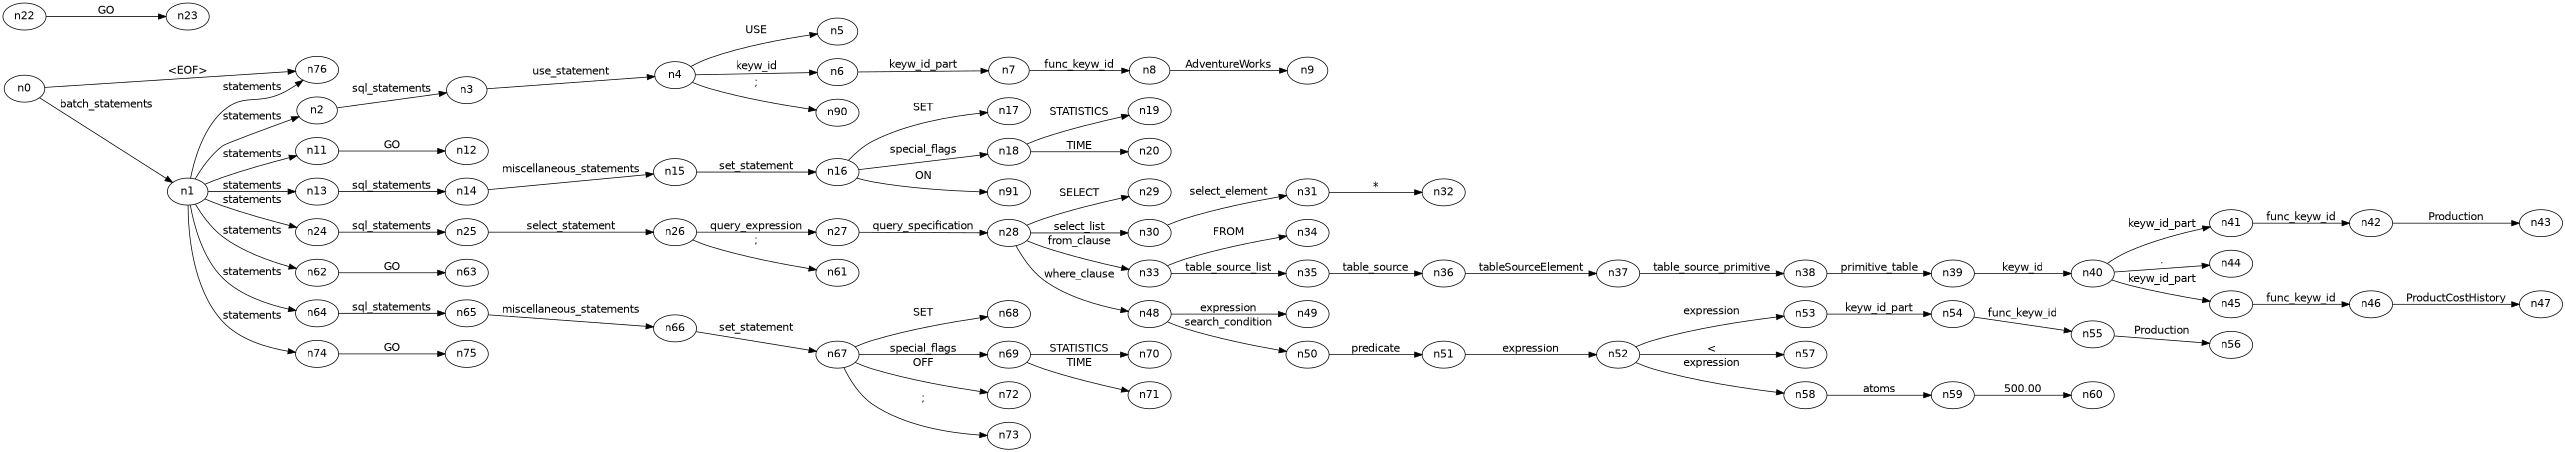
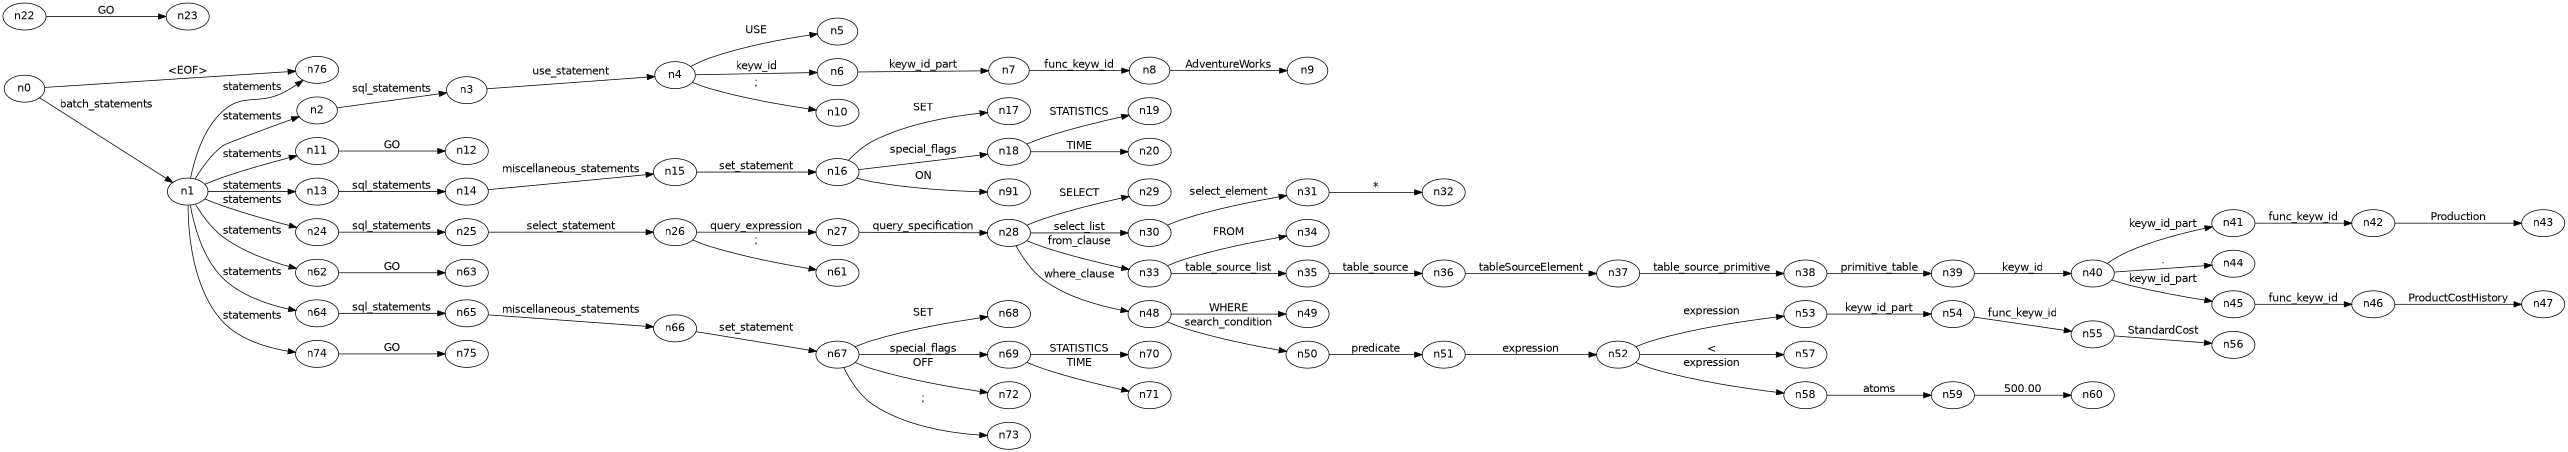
(837, 113) -> (837, 113)
(1229, 308) -> (1229, 308)
(2162, 331) -> (2163, 331)
